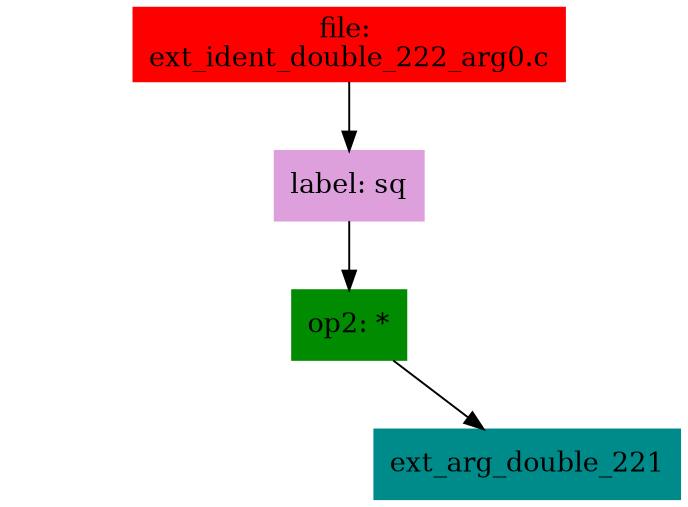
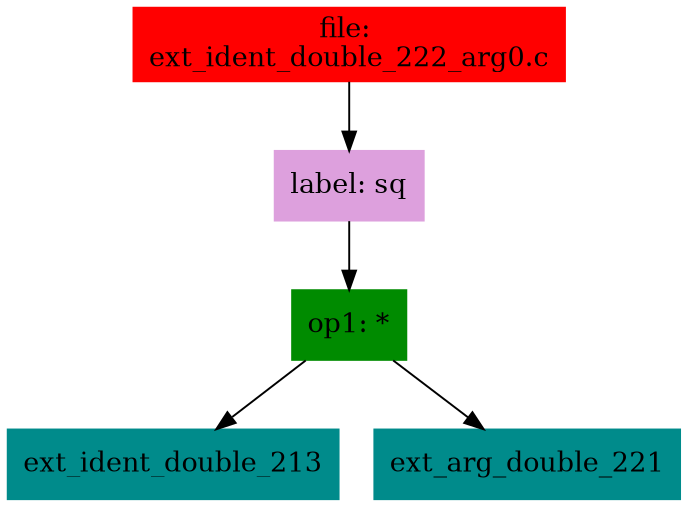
(349, 325) -> (349, 325)
none -> (173, 464)
